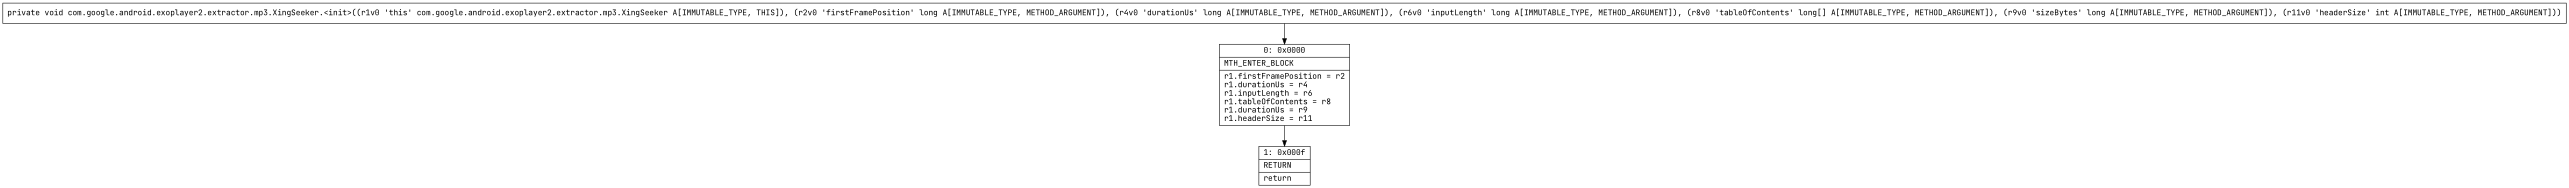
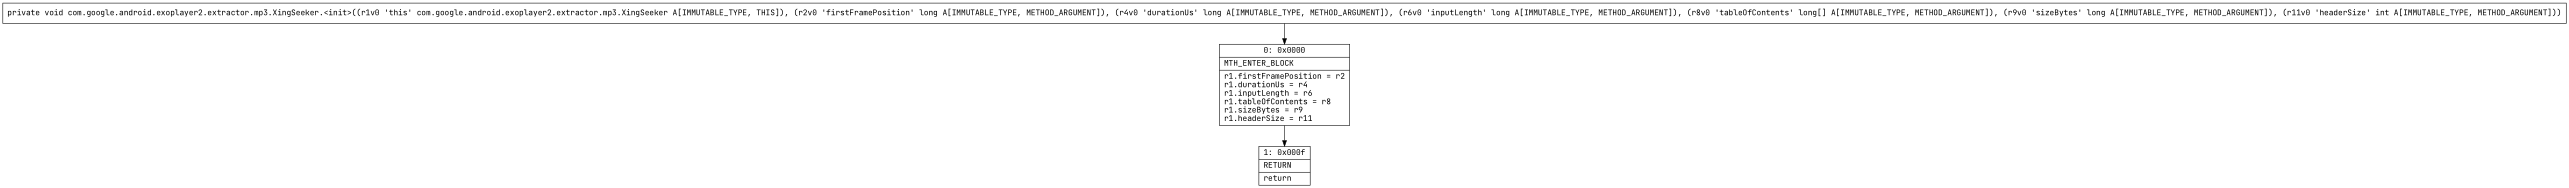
(1266, 110) -> (1264, 110)
